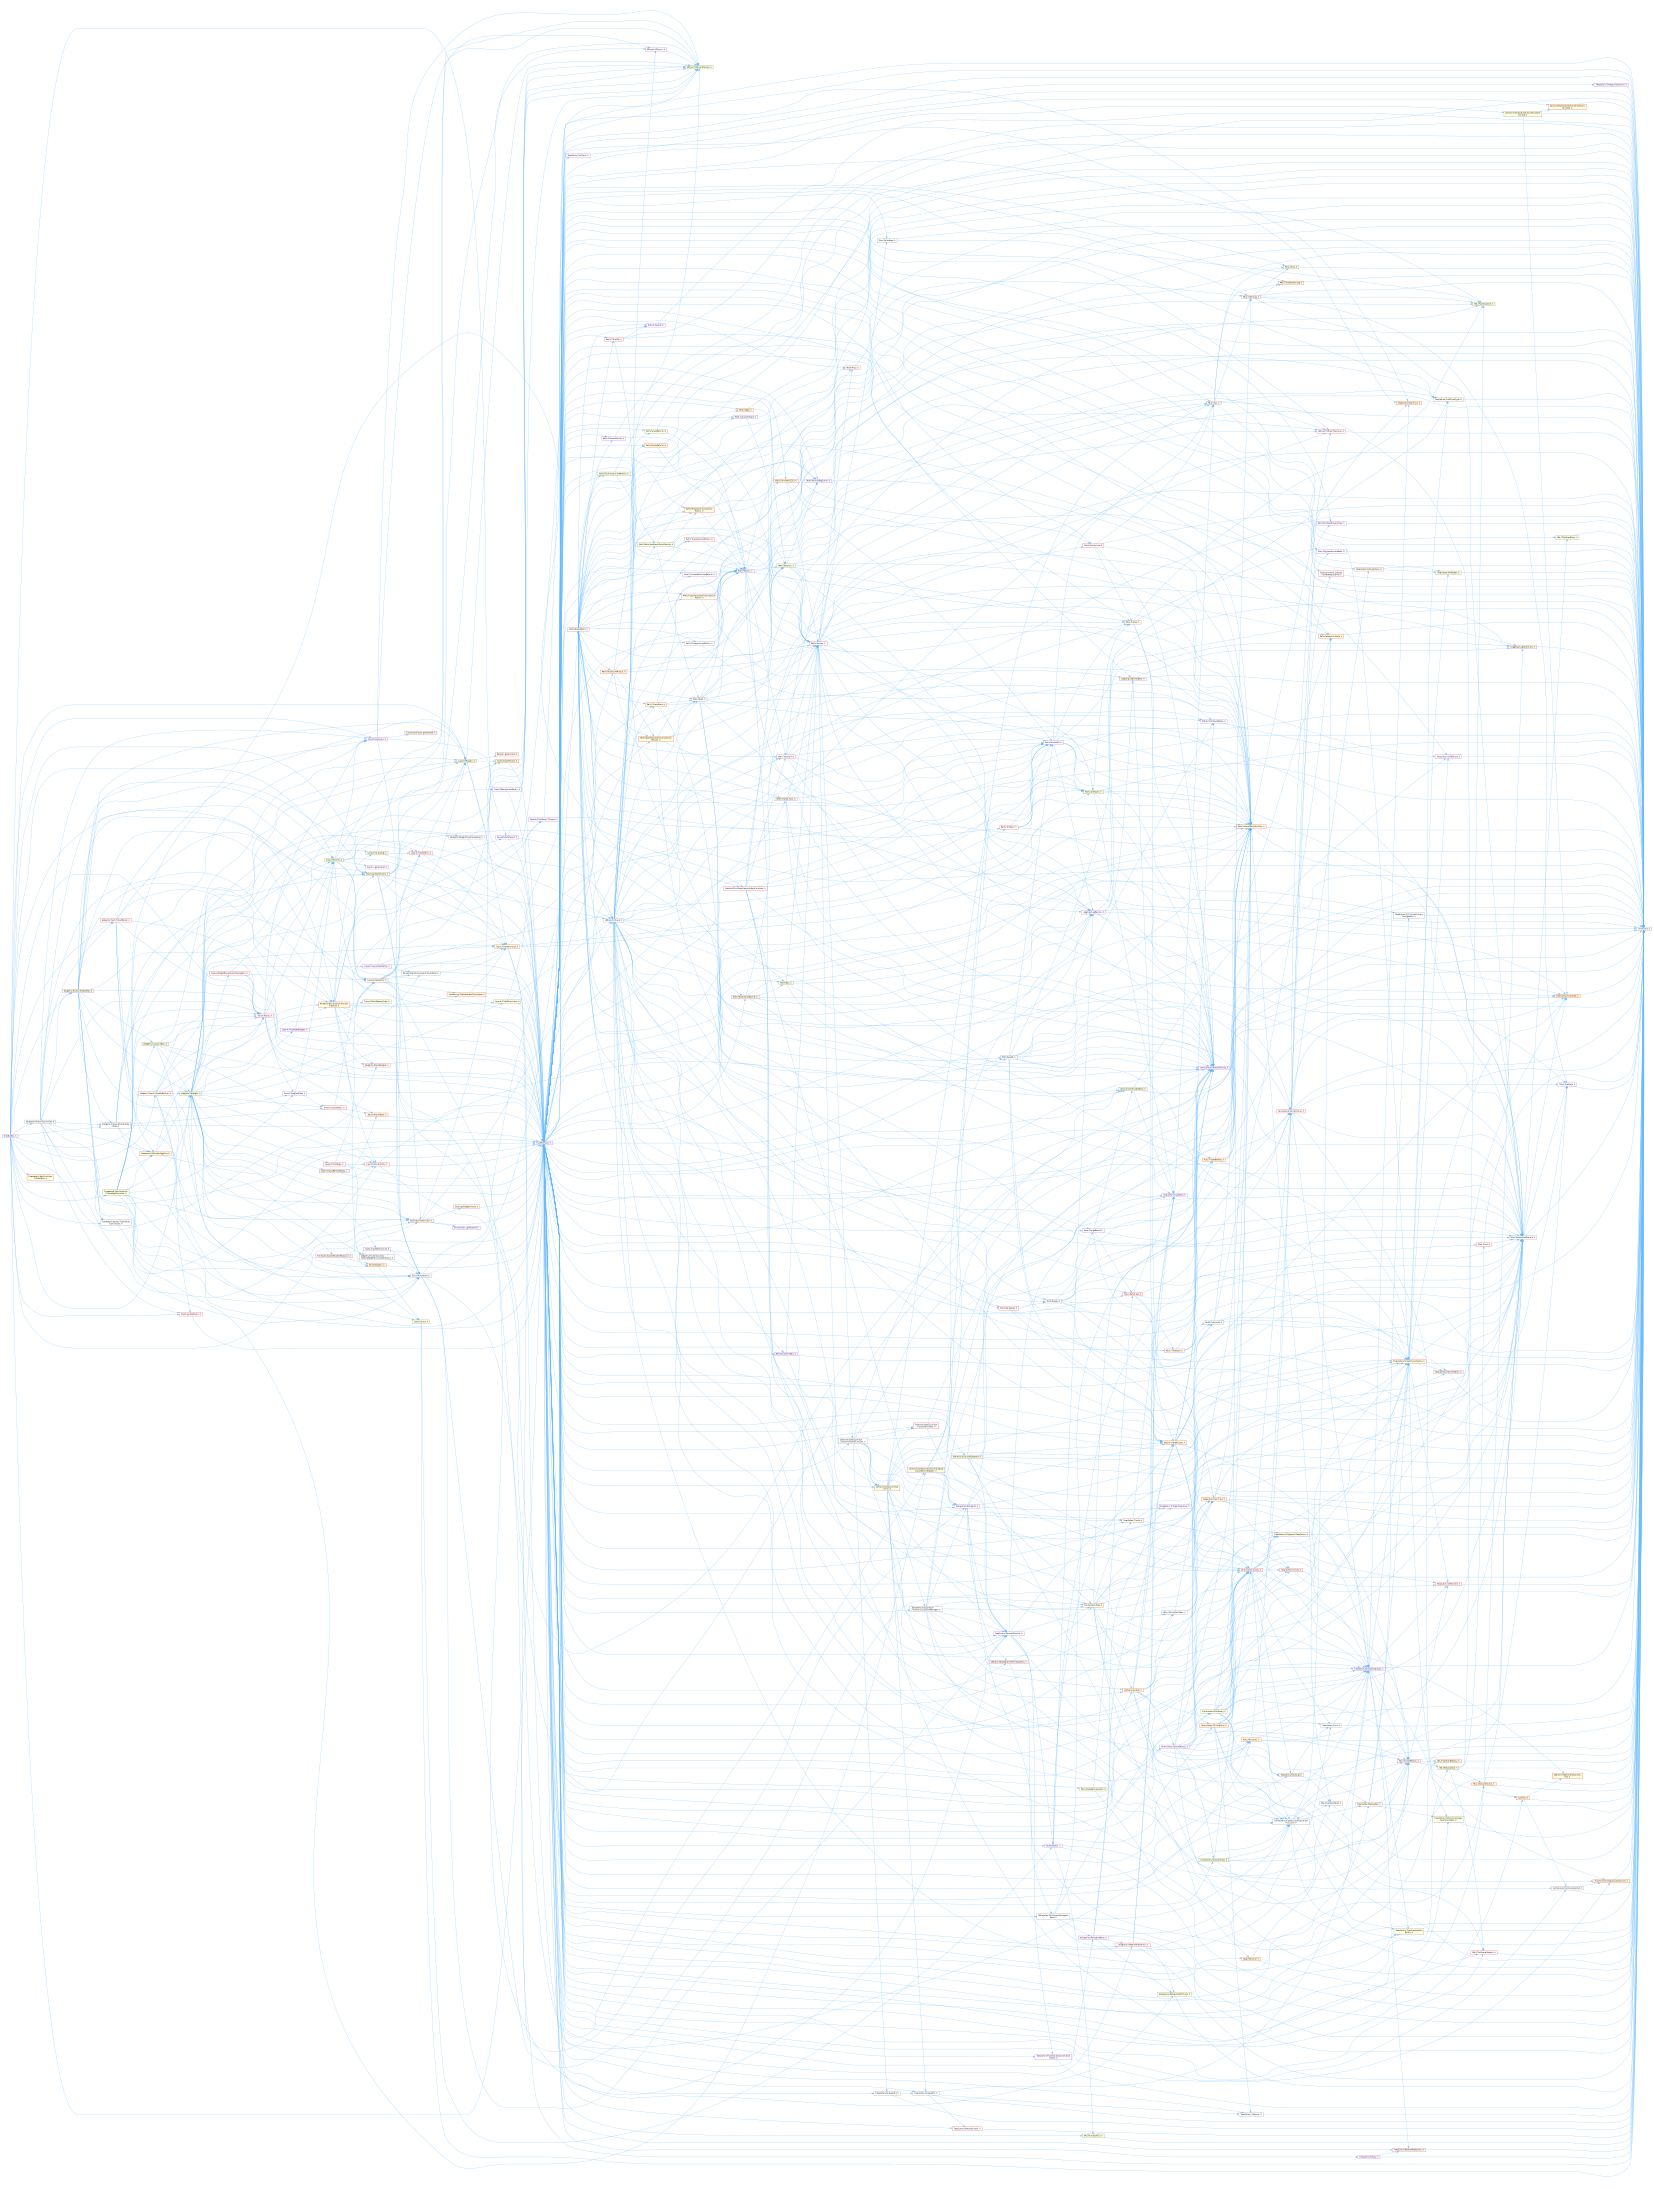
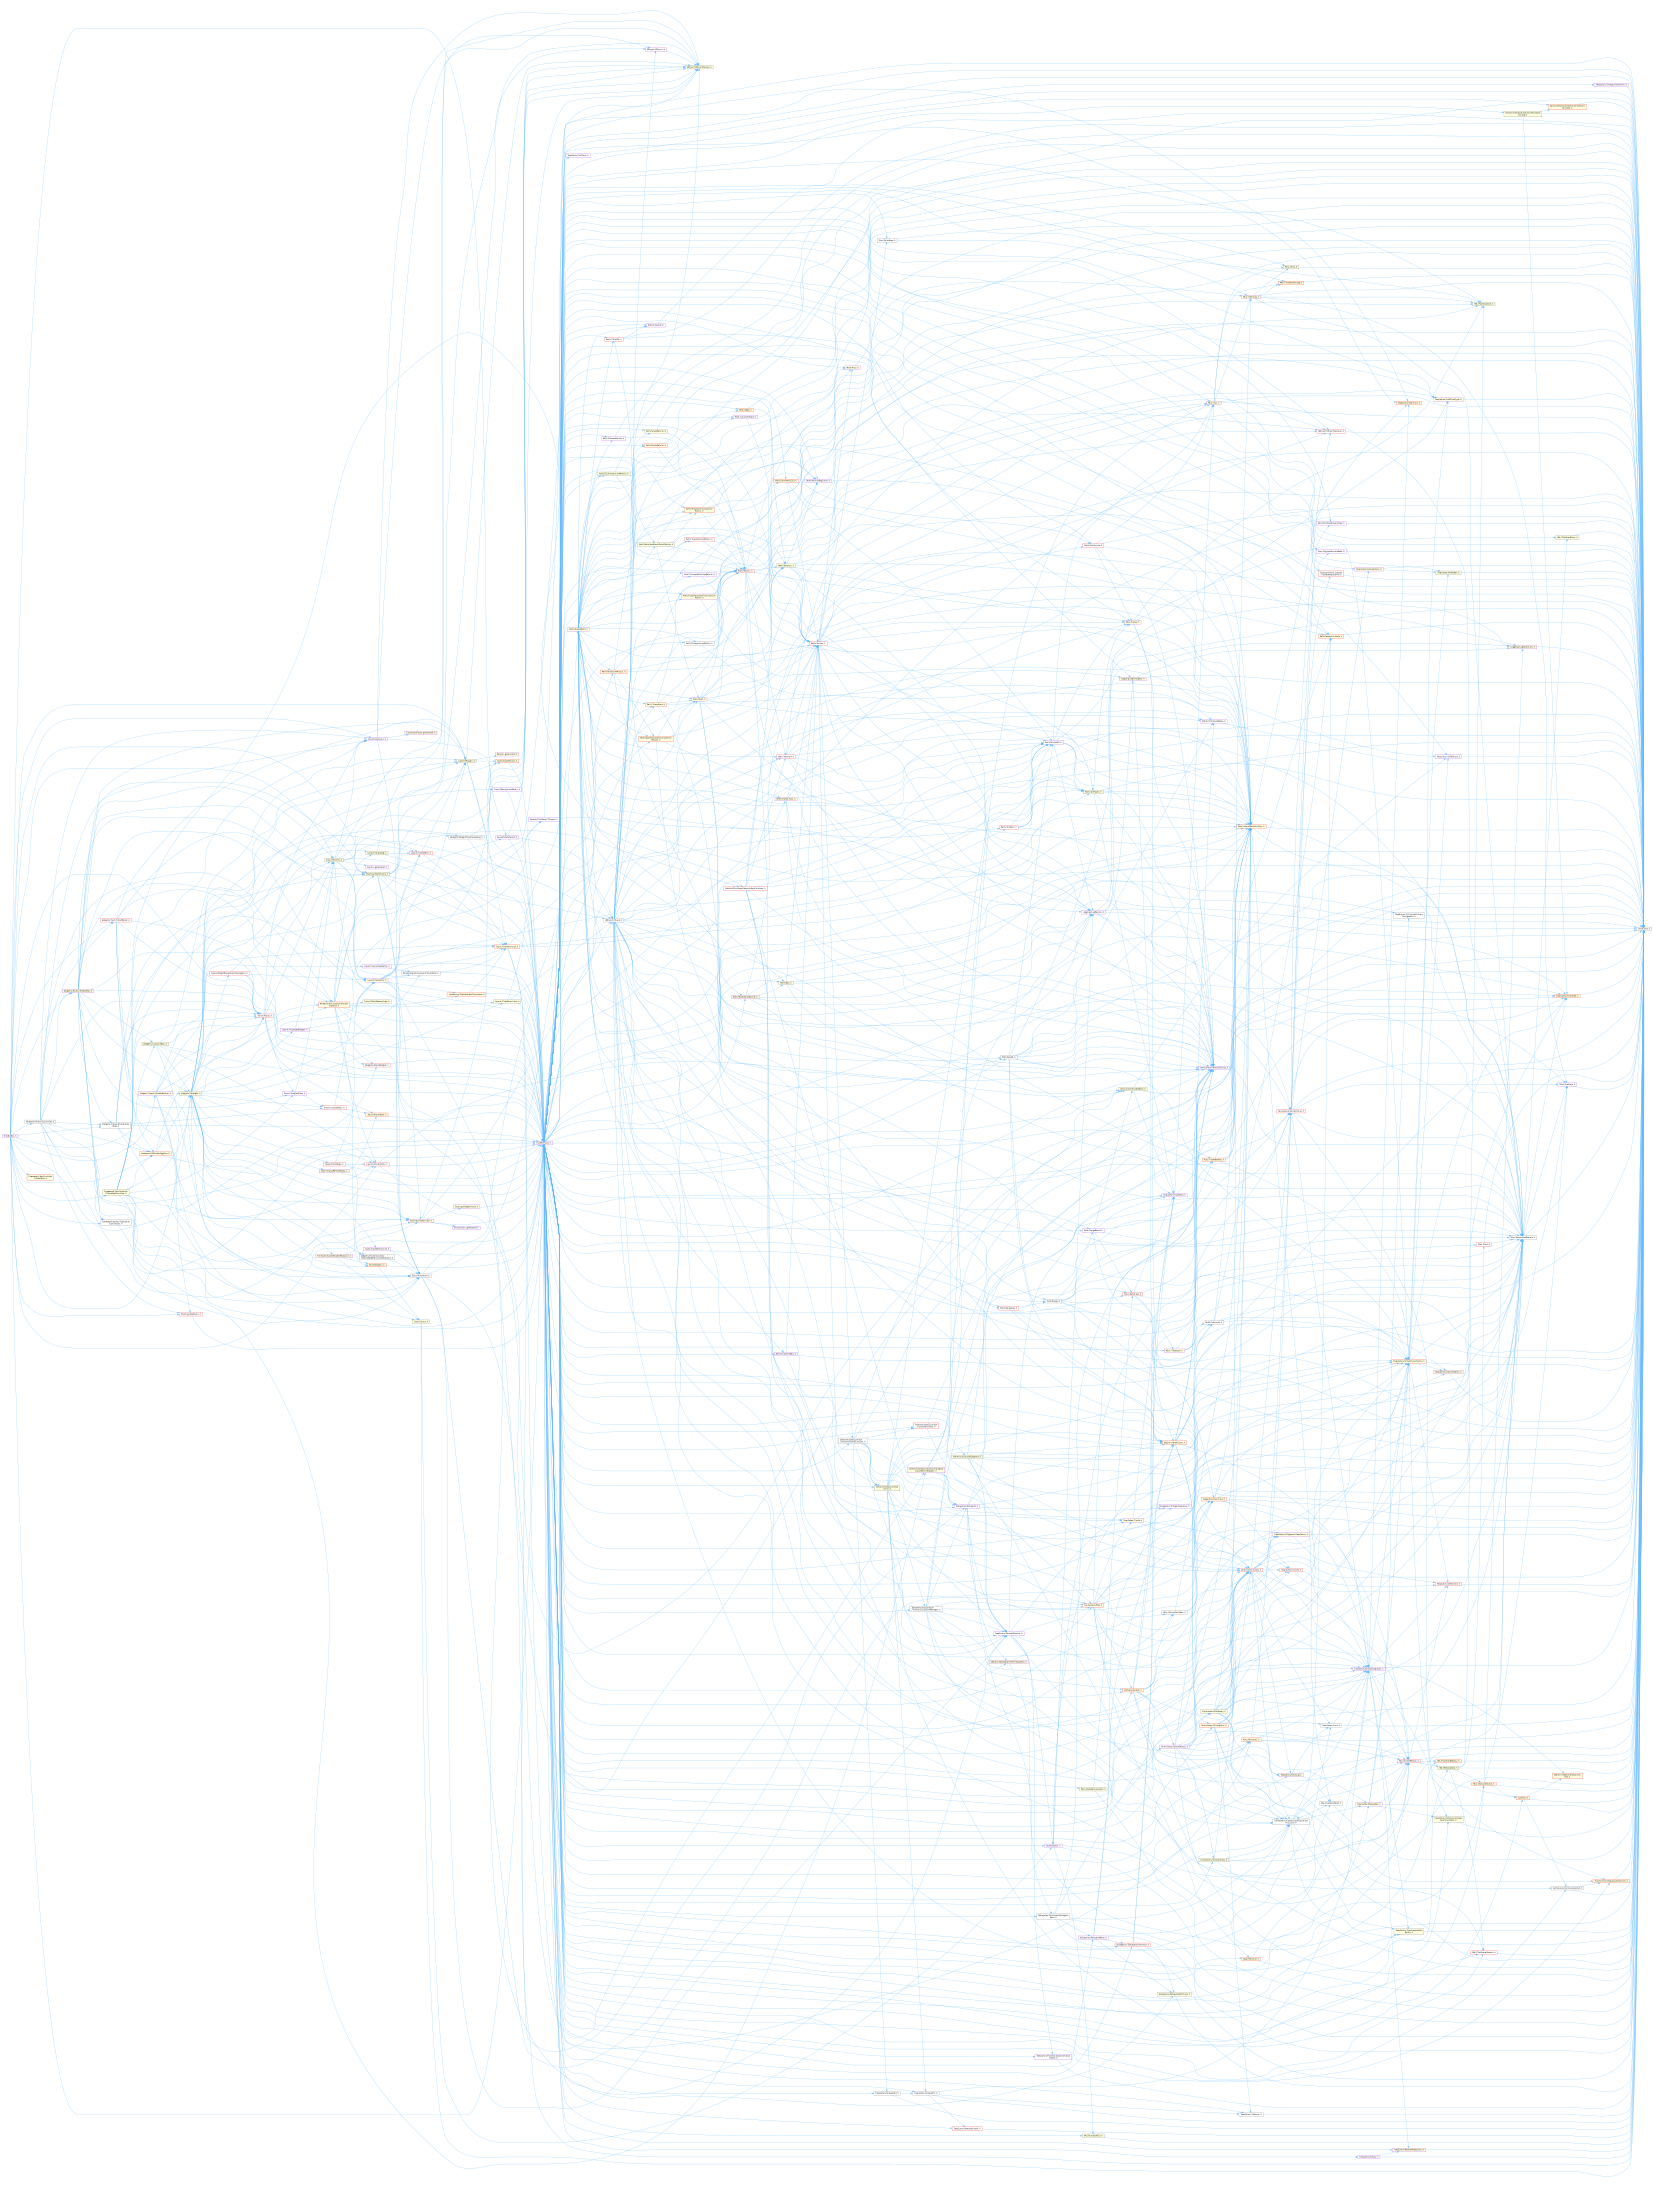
(745, 571) -> (745, 571)
(88, 828) -> none
(1133, 1945) -> (1133, 1945)
